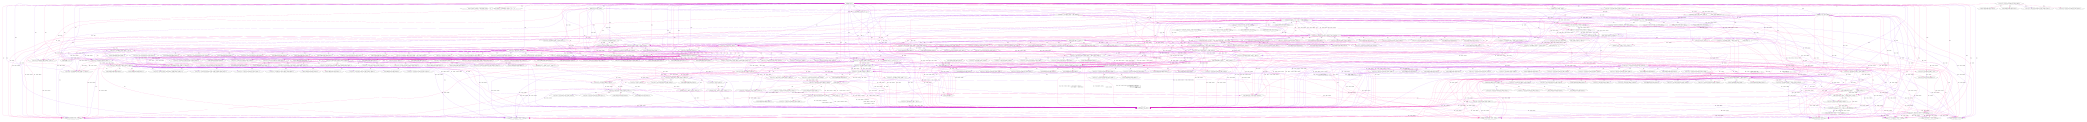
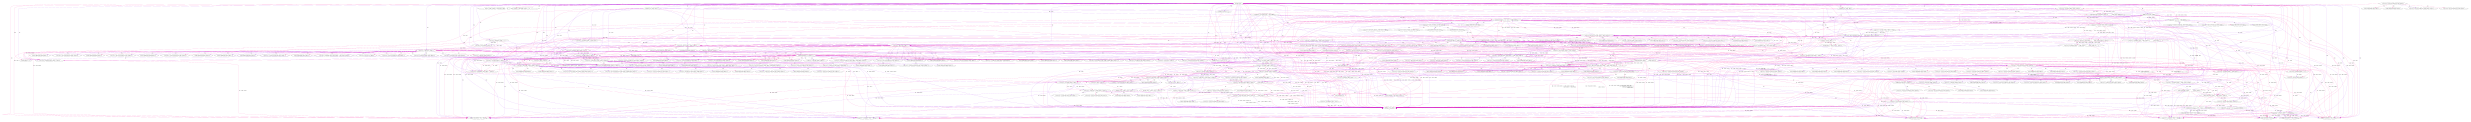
(661, 58) -> (668, 58)
(1643, 79) -> (2230, 105)
